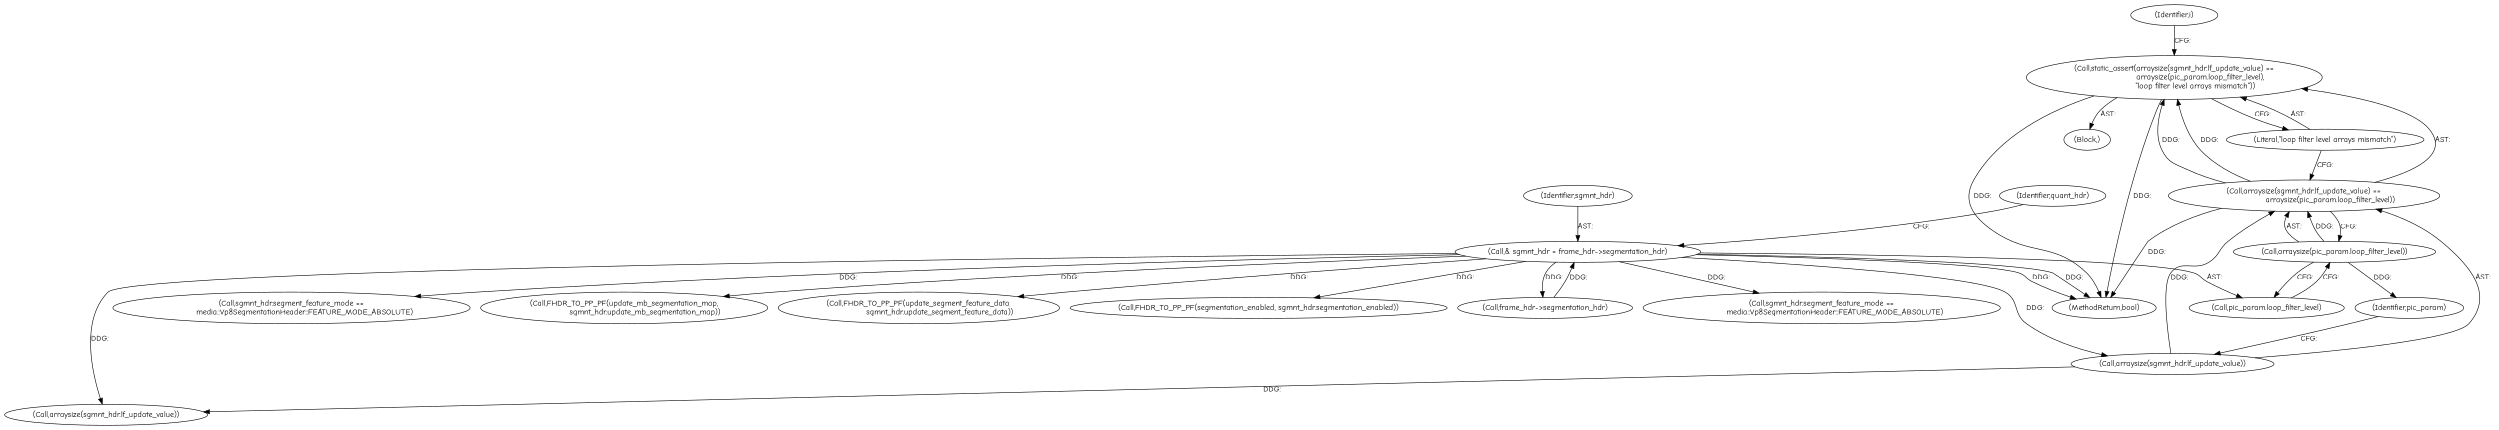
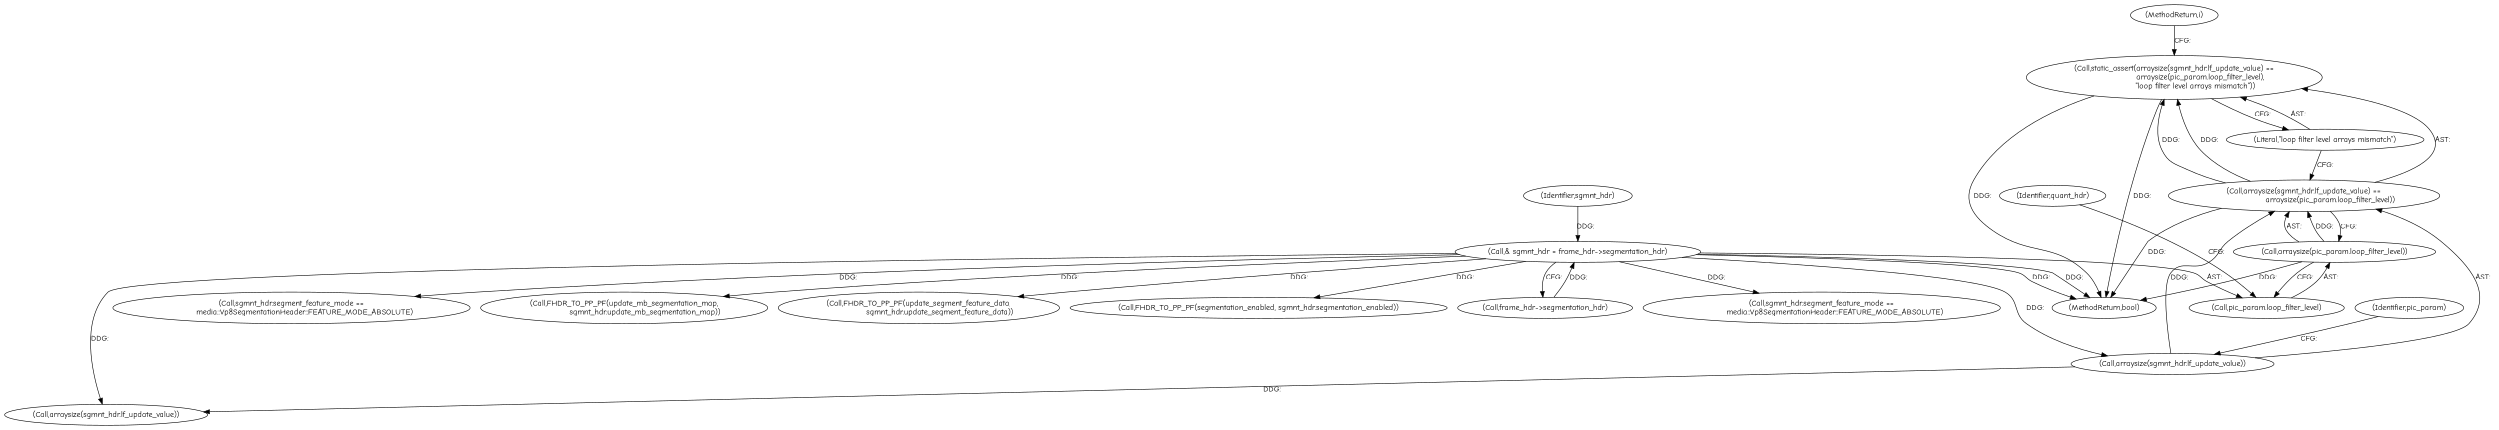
(2174, 15) -> (2174, 15)
(2087, 140) -> none
(1587, 226) -> (1587, 226)
(1854, 230) -> (2170, 241)
(1555, 277) -> (1555, 277)
(2332, 277) -> (2332, 277)
(2370, 278) -> (2225, 282)
